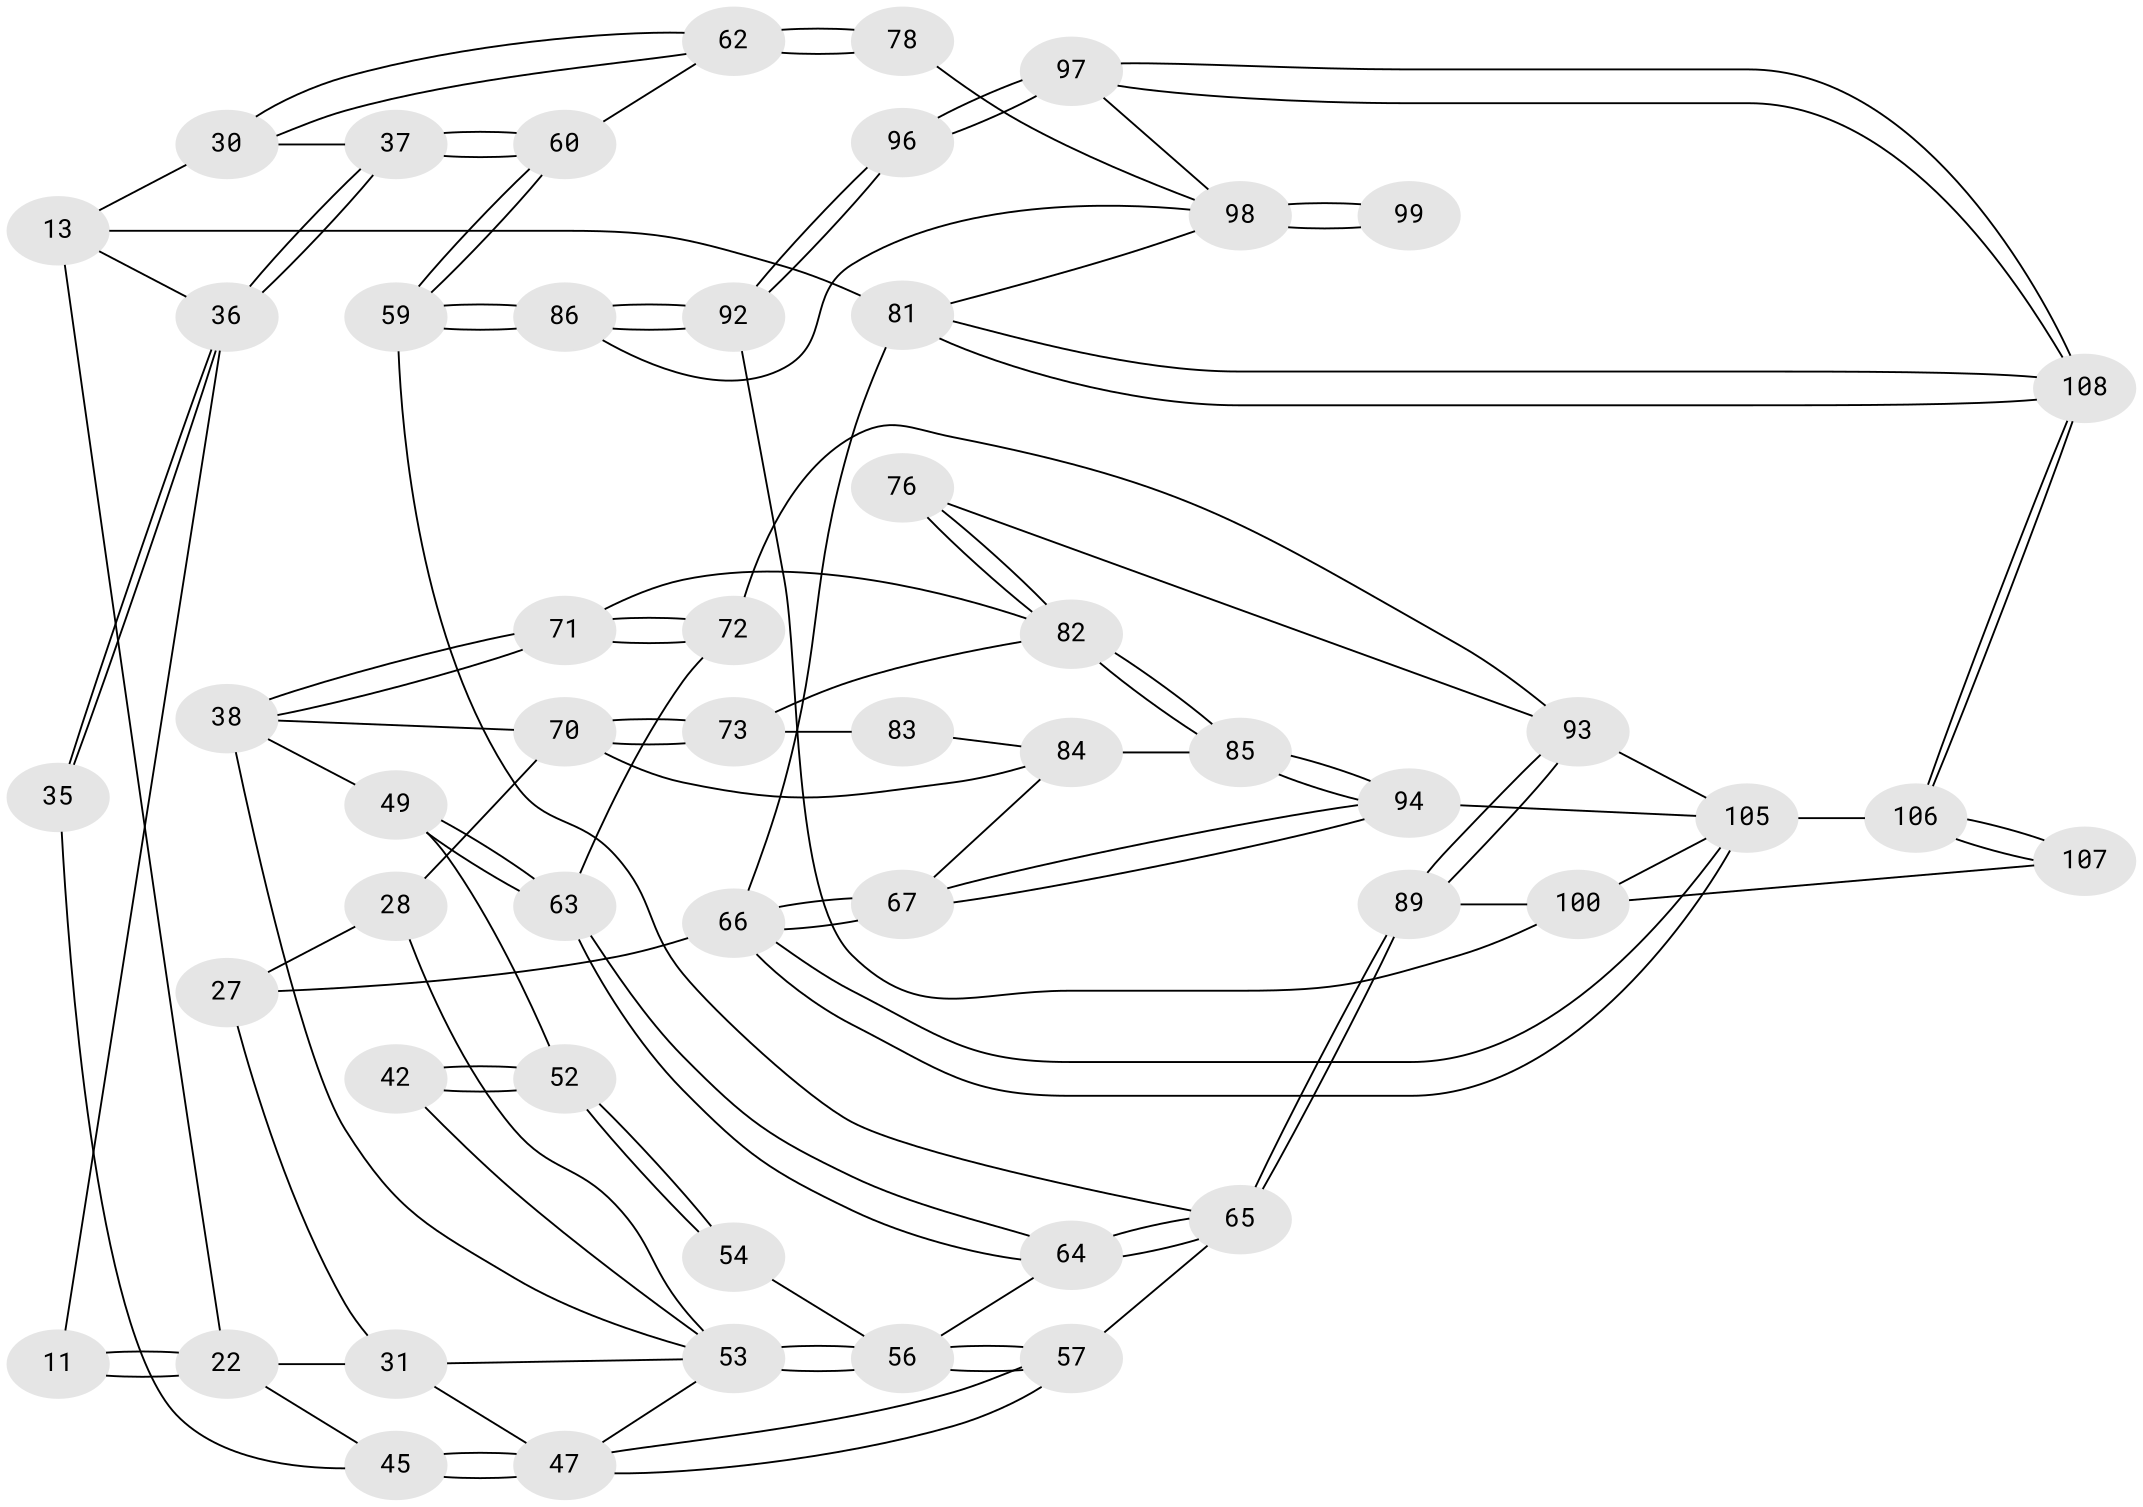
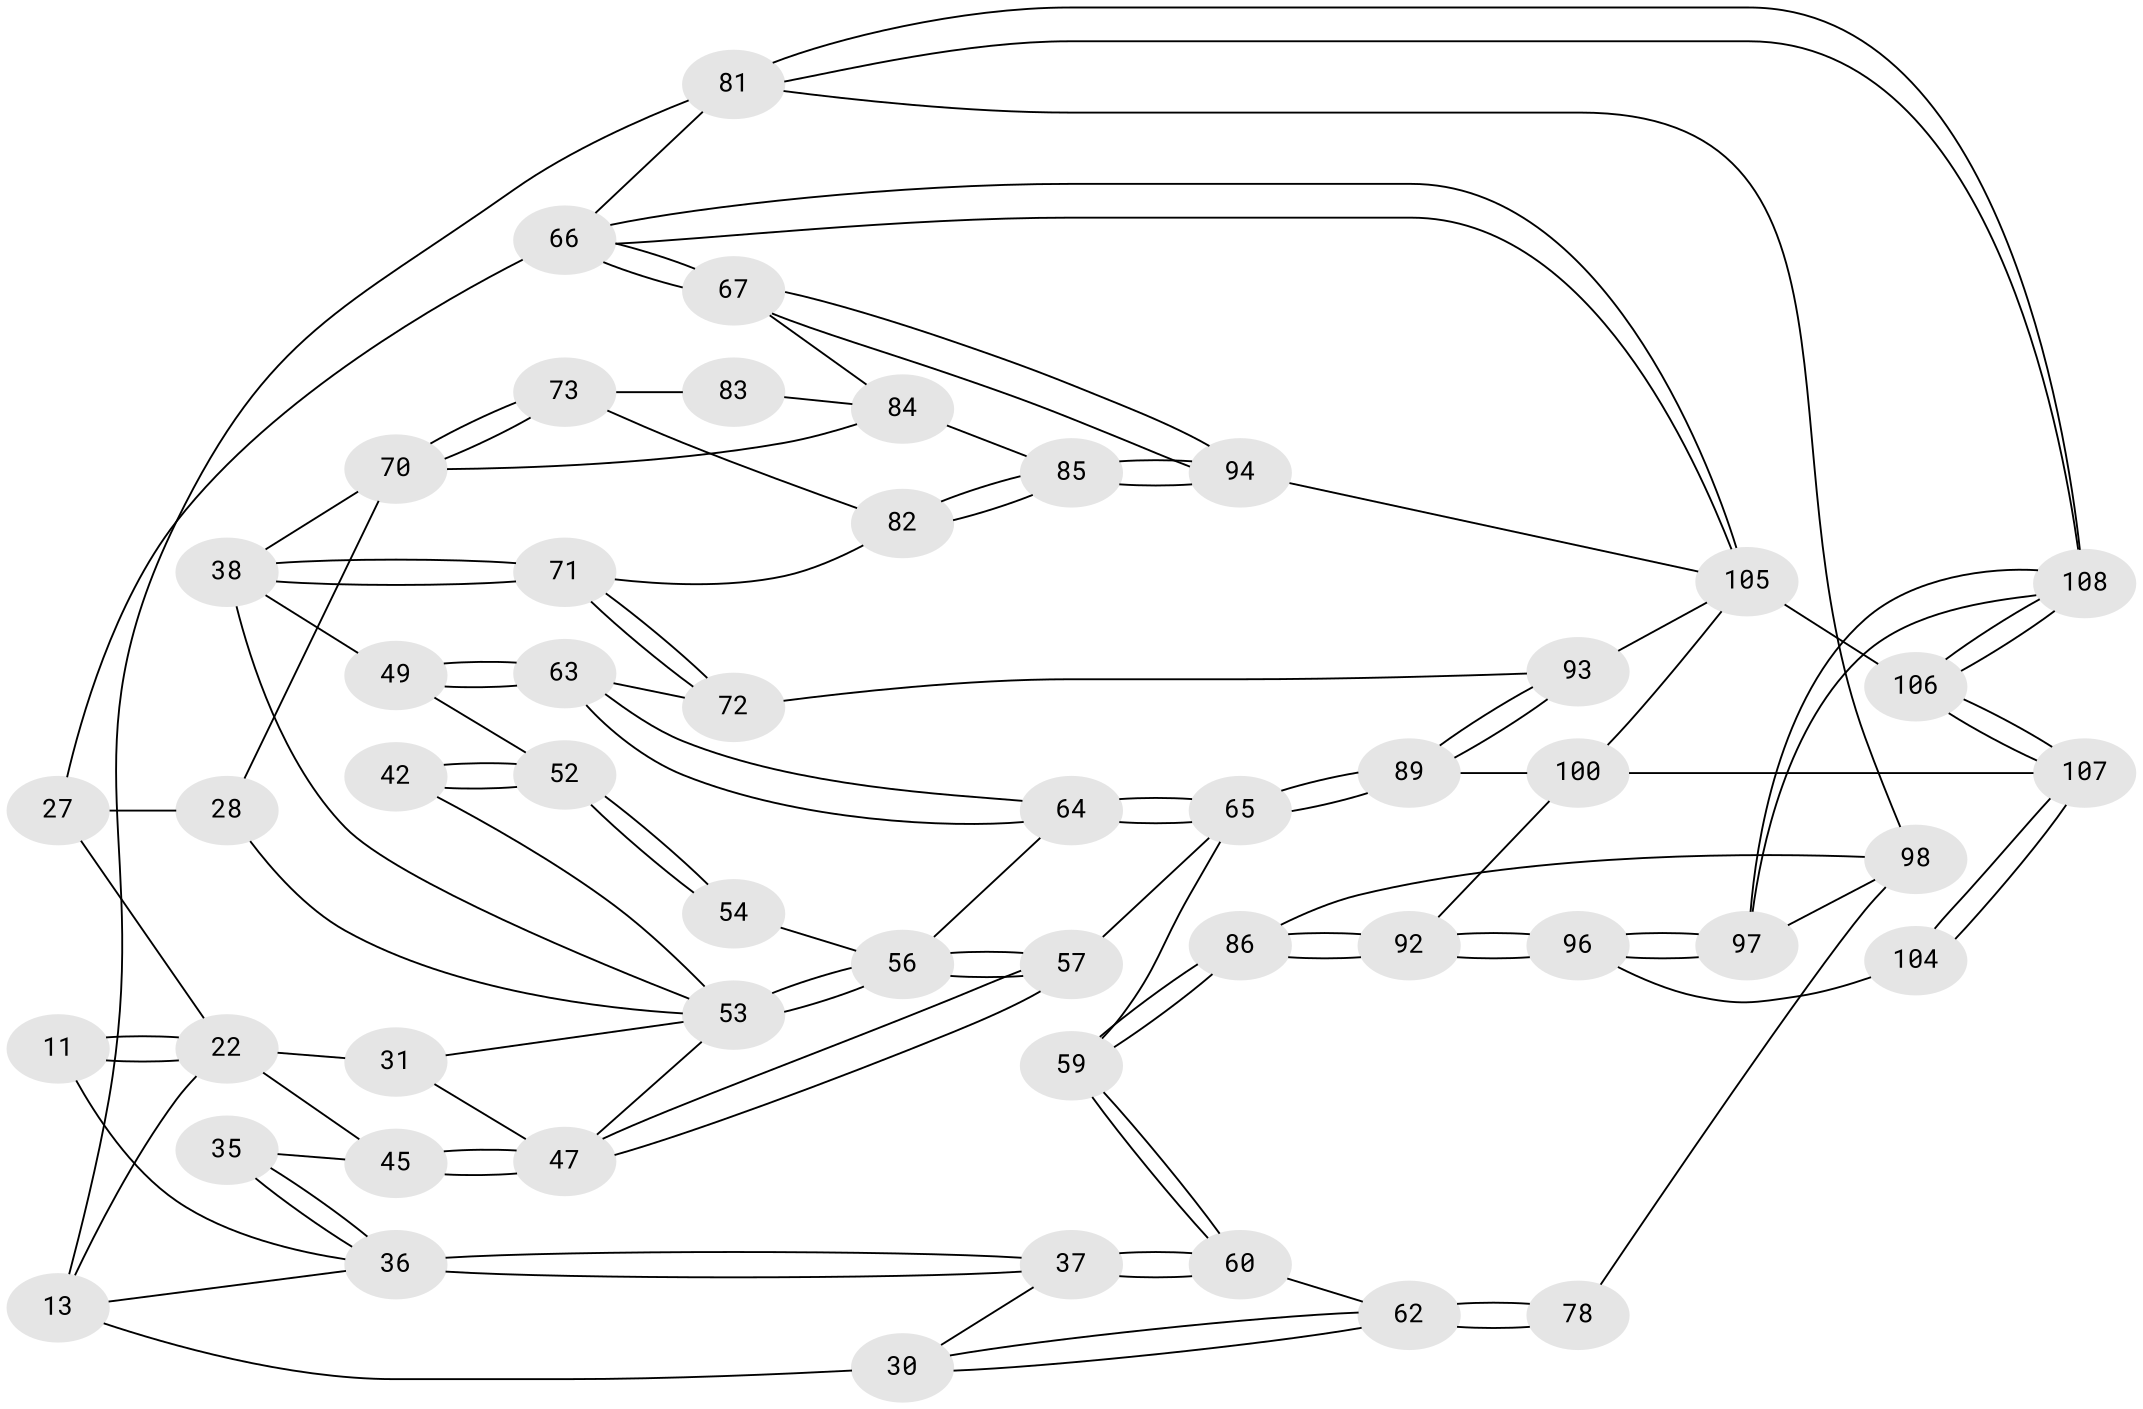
(1409, 216) -> none
(903, 488) -> none
none -> (1916, 961)
(290, 1186) -> (142, 929)
